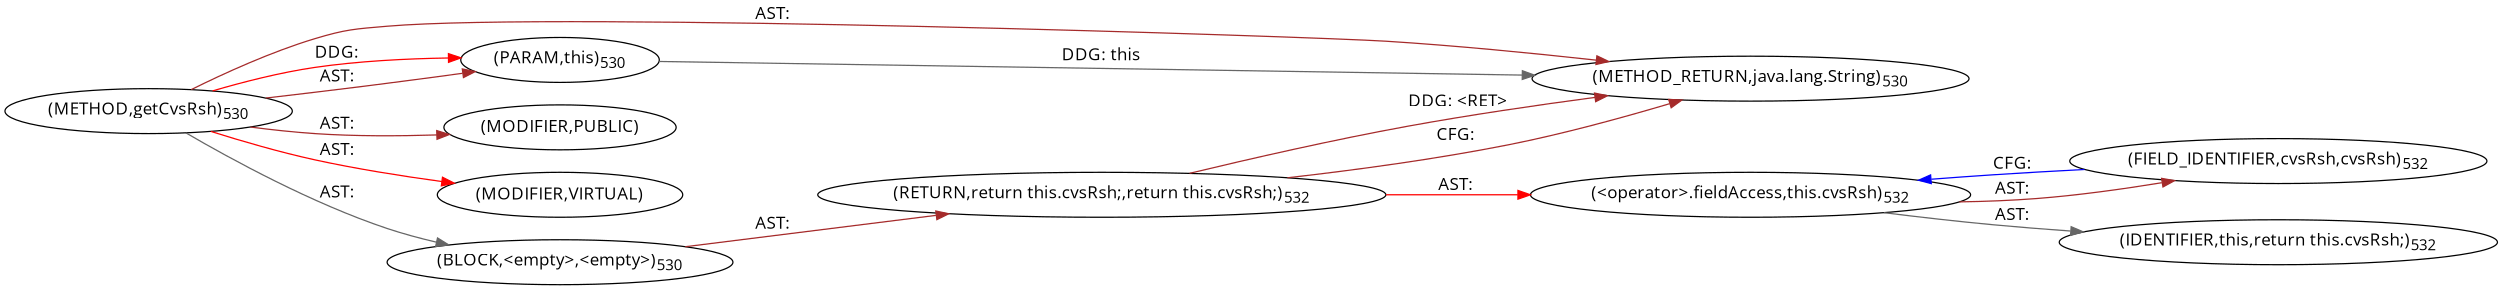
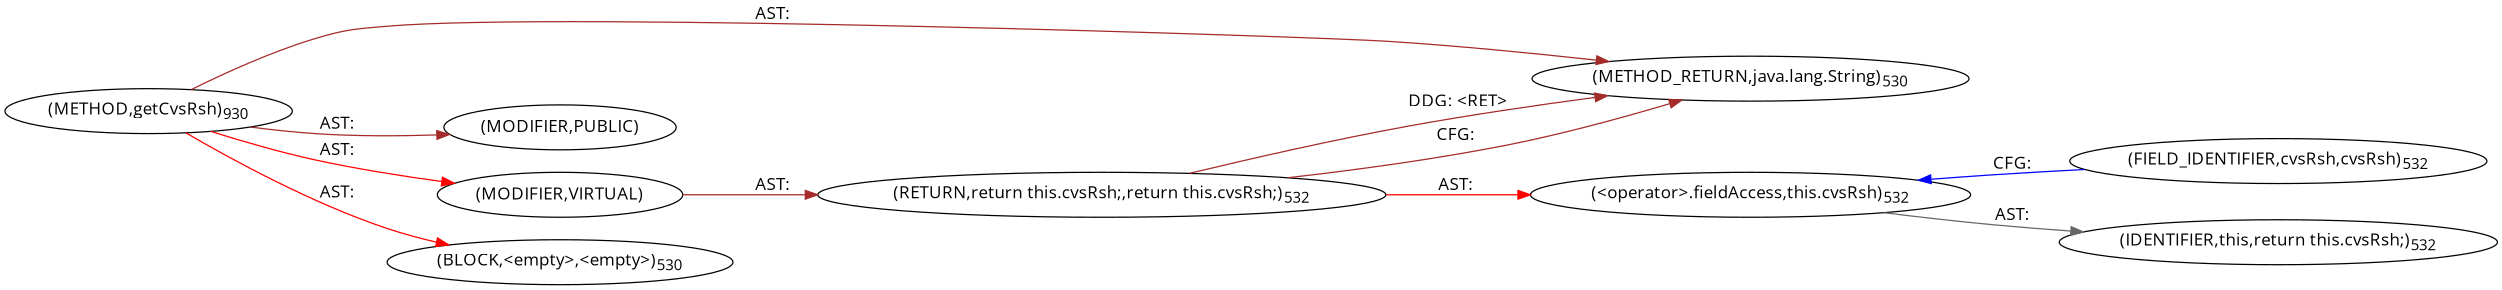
(560, 60) -> none
(236, 109) -> (236, 109)
(307, 196) -> (307, 196)
(2061, 196) -> none
(811, 231) -> (744, 195)
